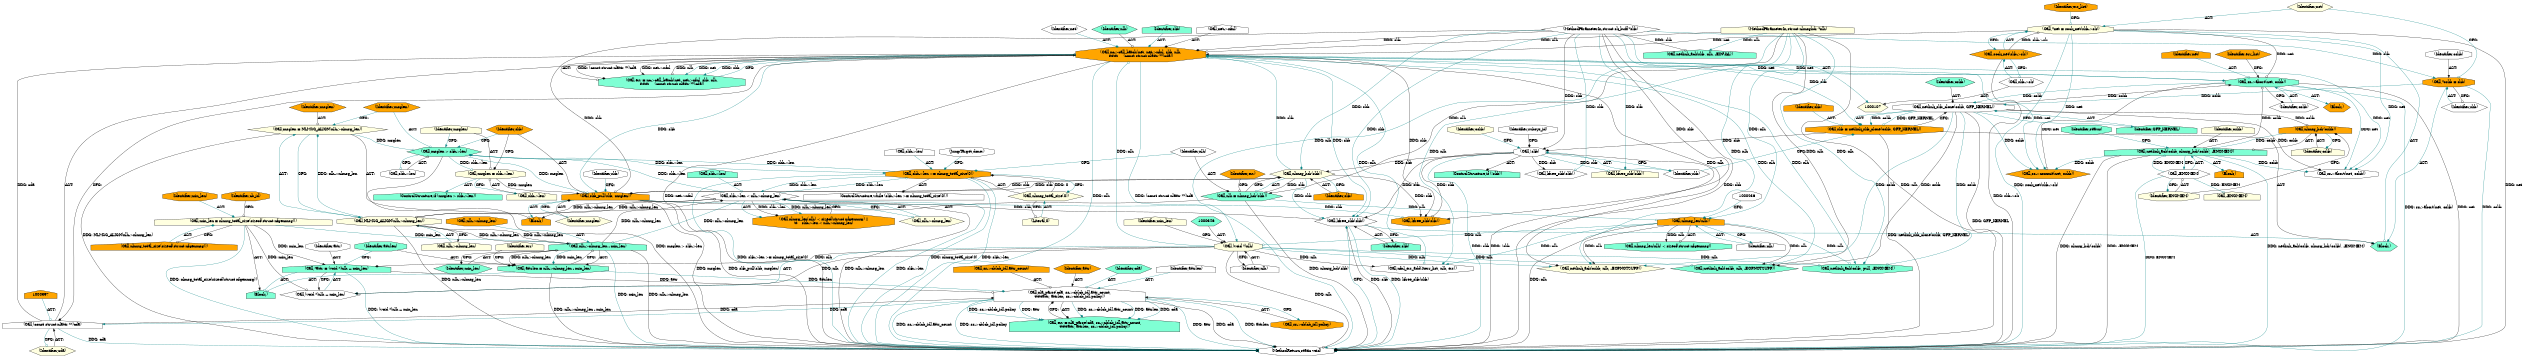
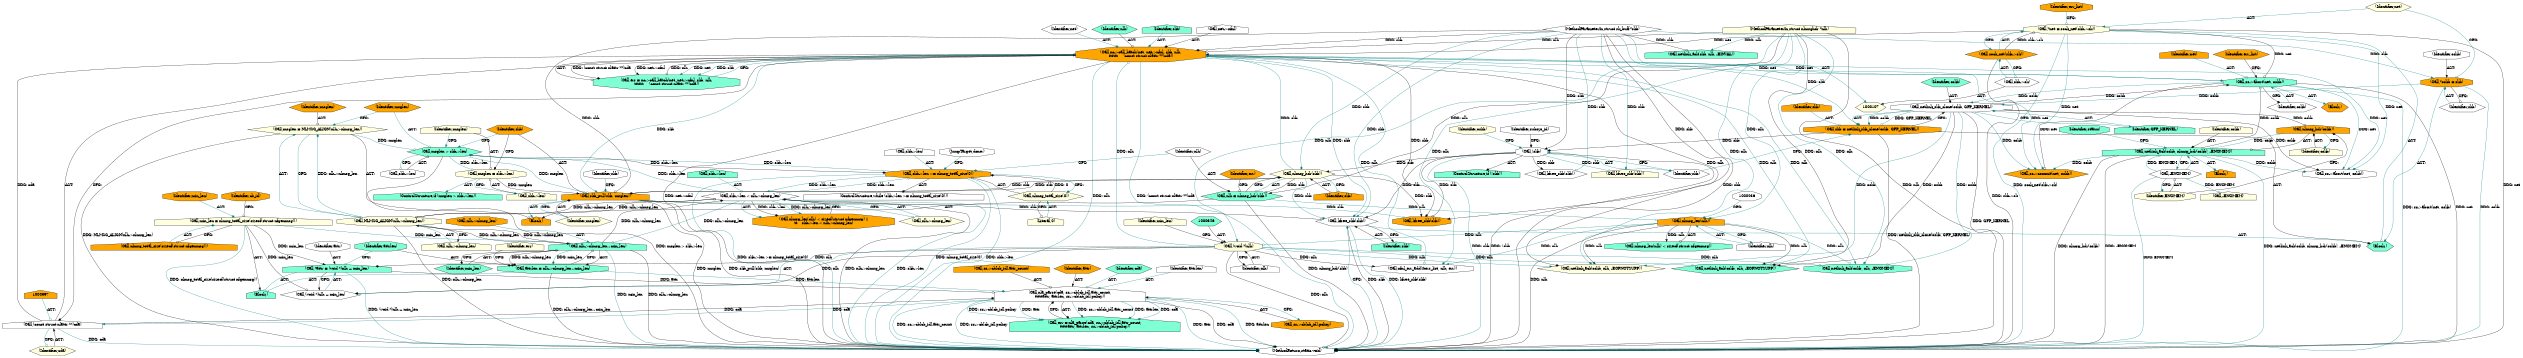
(675, 166) -> (675, 167)
(298, 196) -> (298, 197)
(1858, 269) -> (1858, 269)
